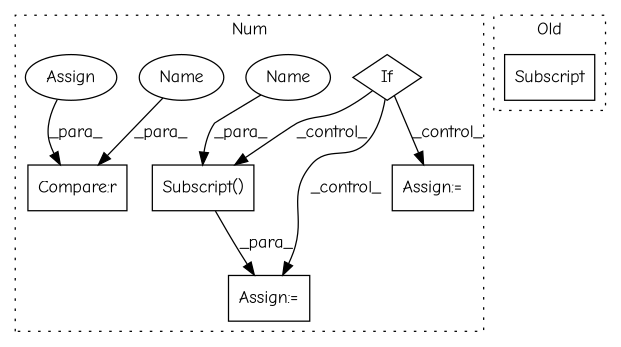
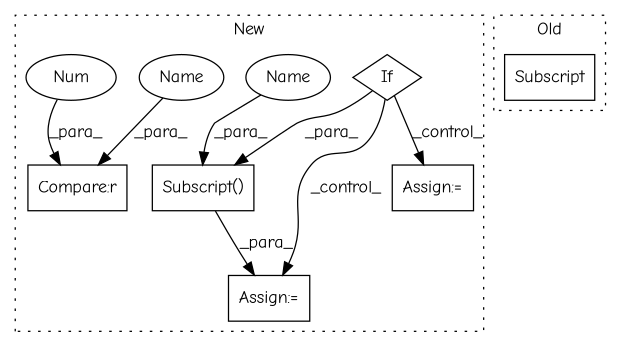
(249, 30) -> (249, 30)
(71, 77) -> (71, 77)
(332, 133) -> (332, 133)
